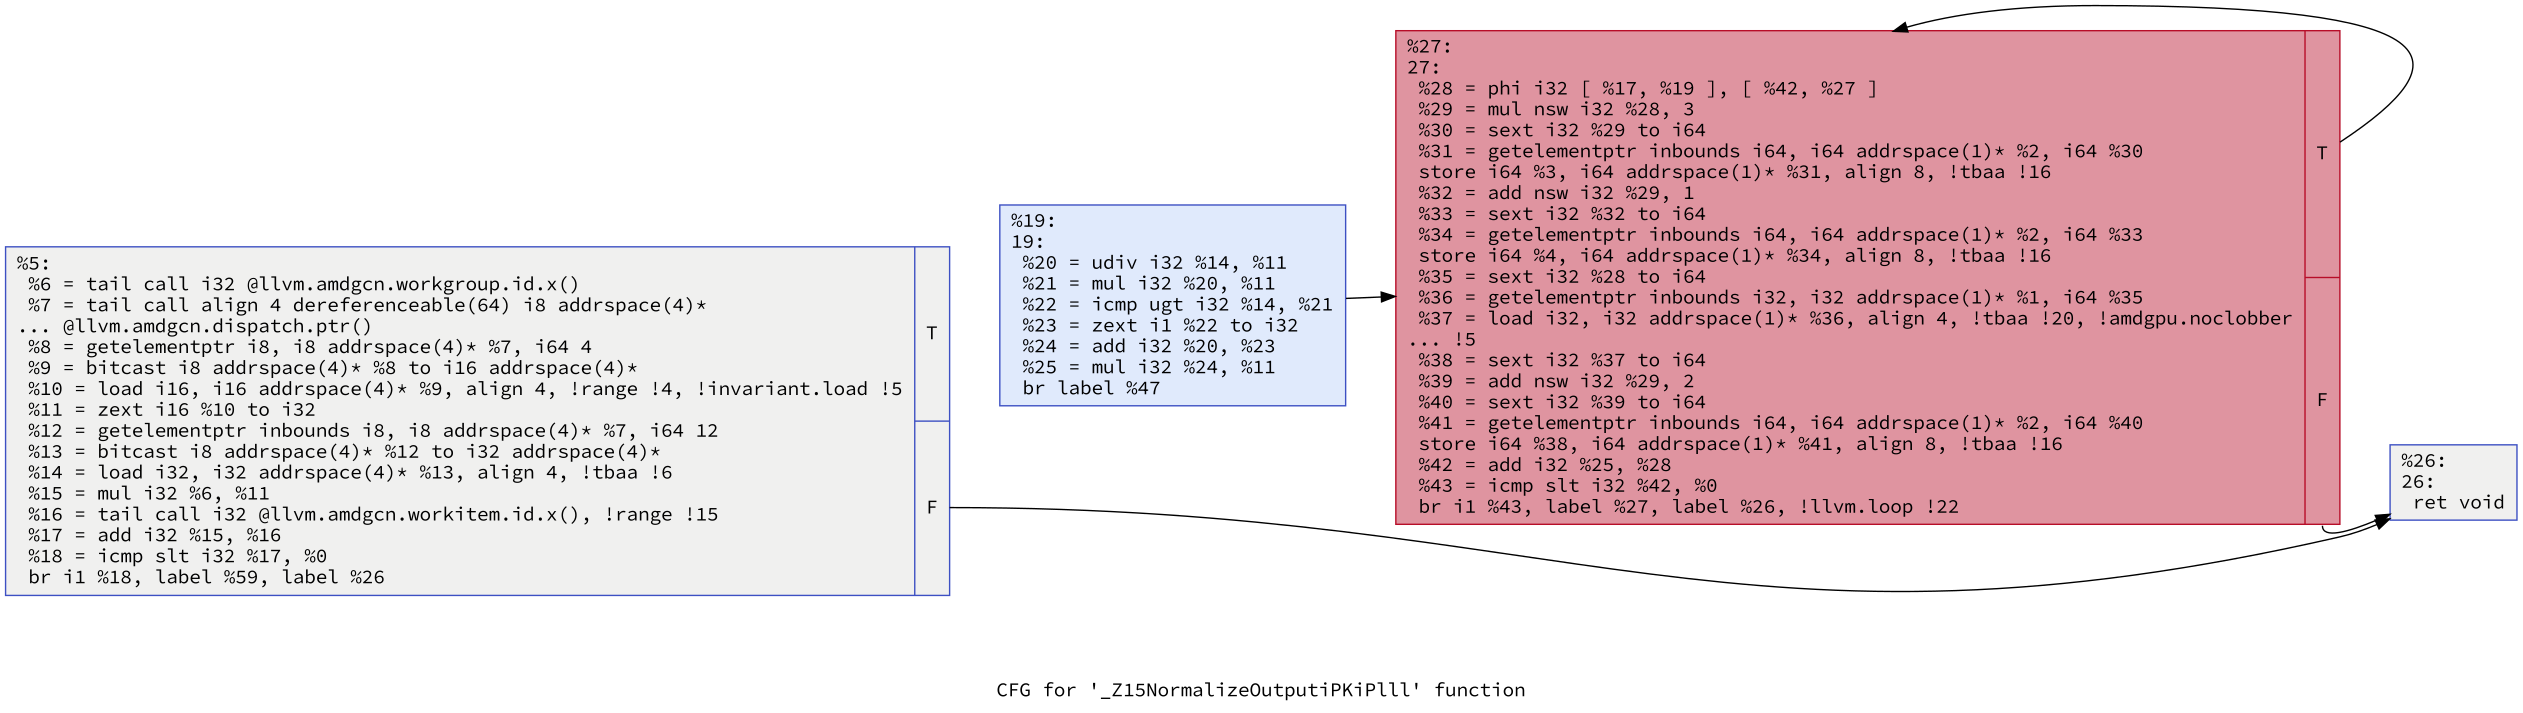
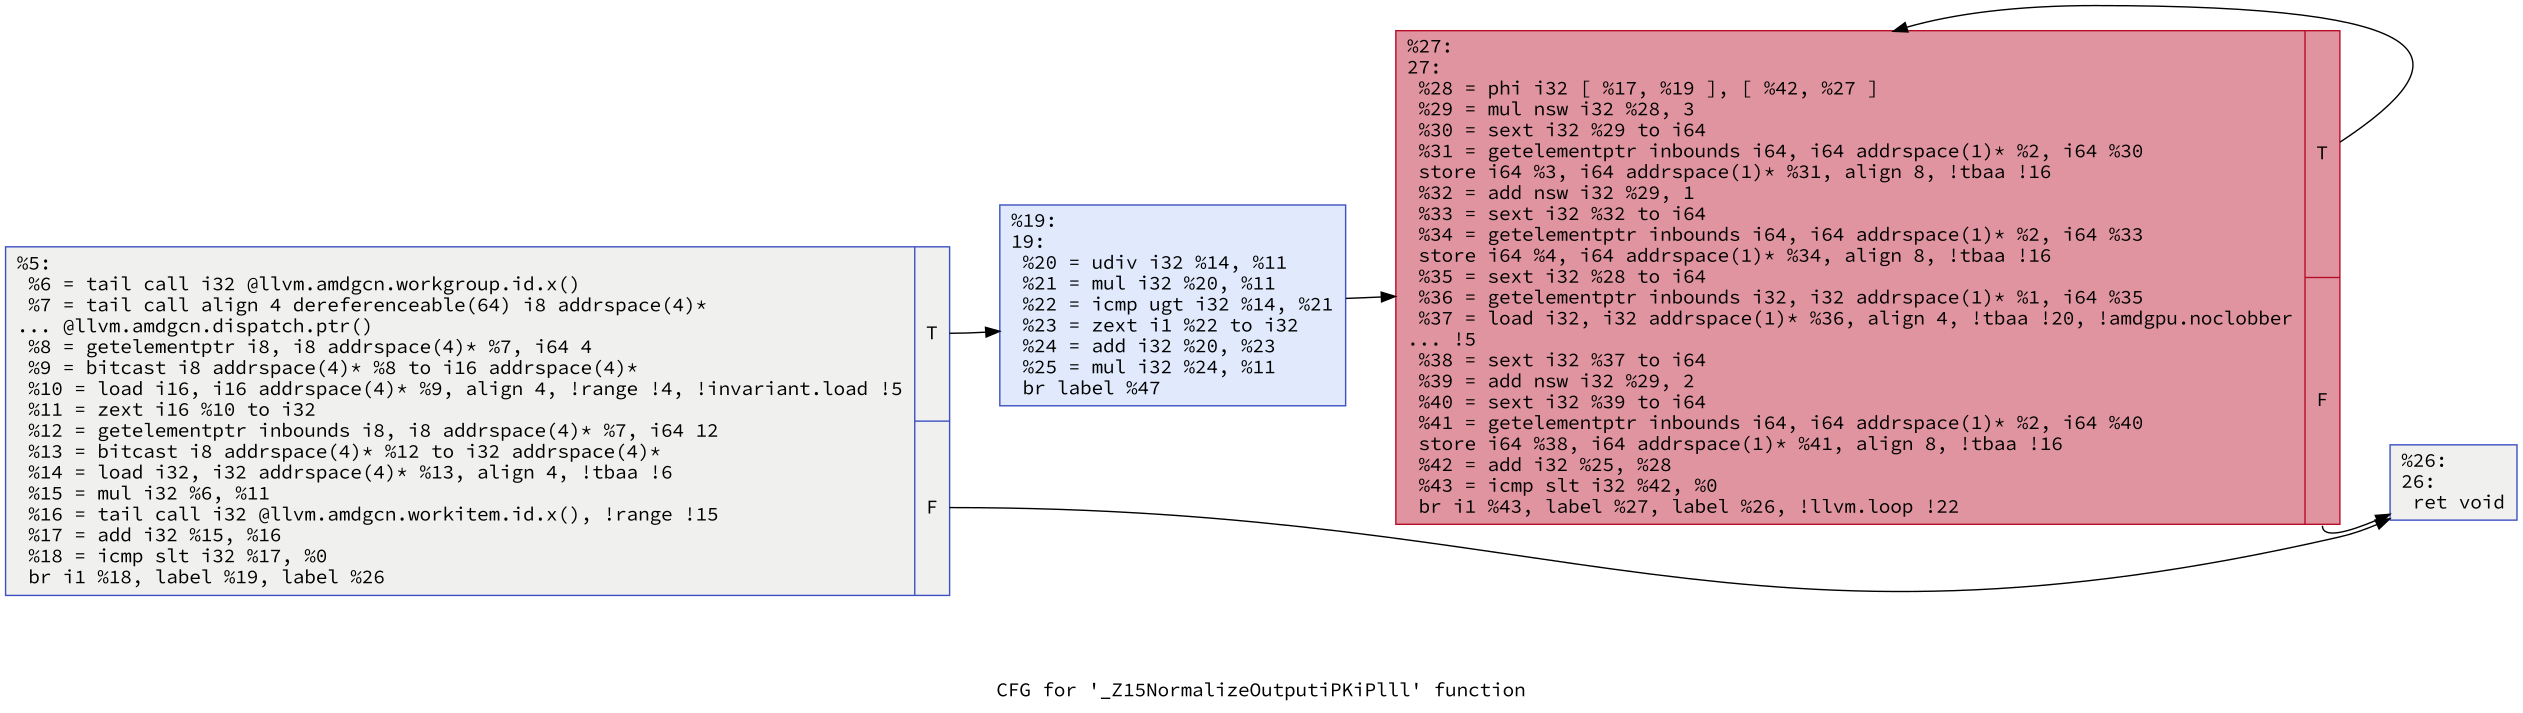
none -> (968, 333)
(201, 577) -> (201, 577)
